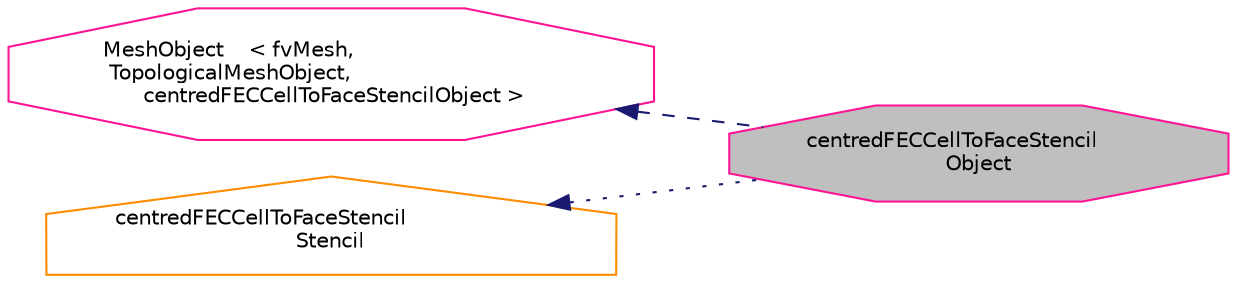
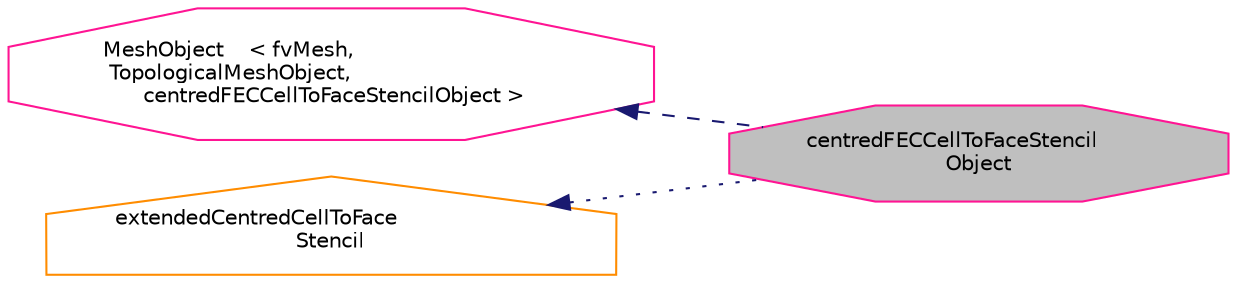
(331, 231) -> (331, 231)
